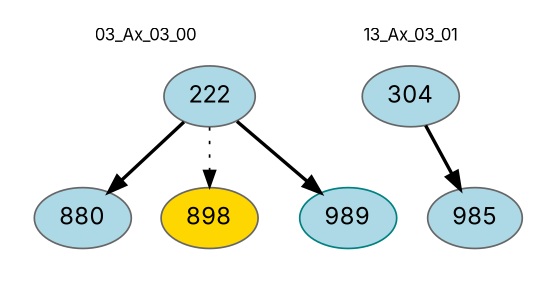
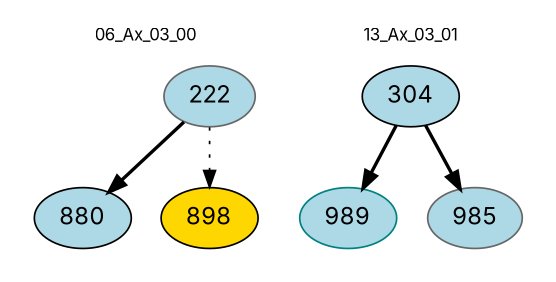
(146, 36) -> (146, 36)
(411, 96) -> (411, 96)
(262, 142) -> (384, 149)
(83, 218) -> (83, 218)
(210, 218) -> (210, 218)
